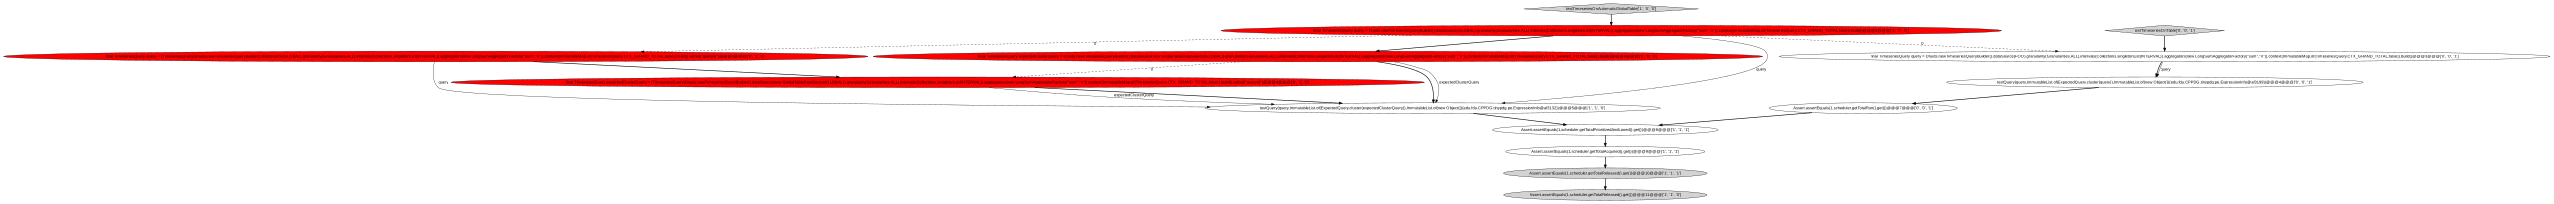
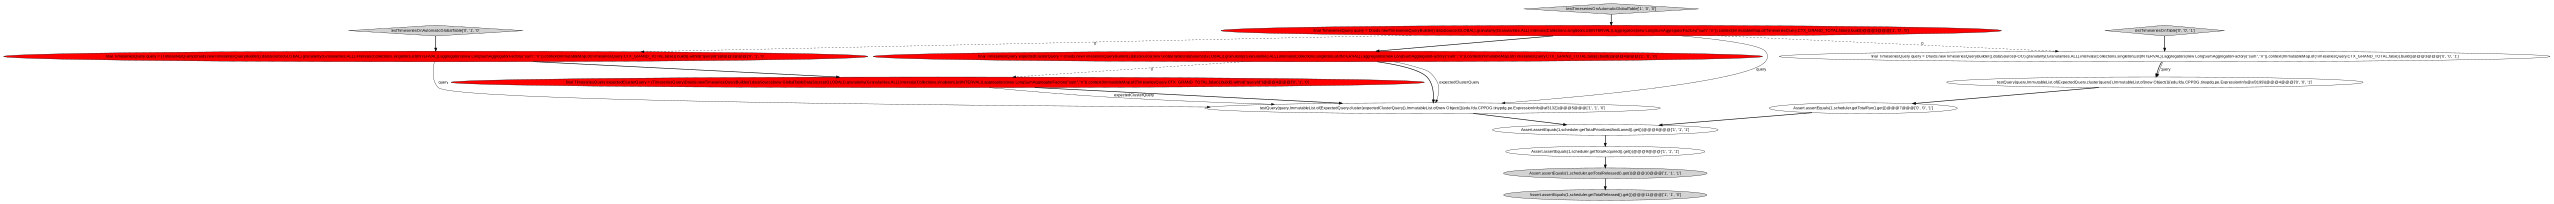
none -> (436, 31)
